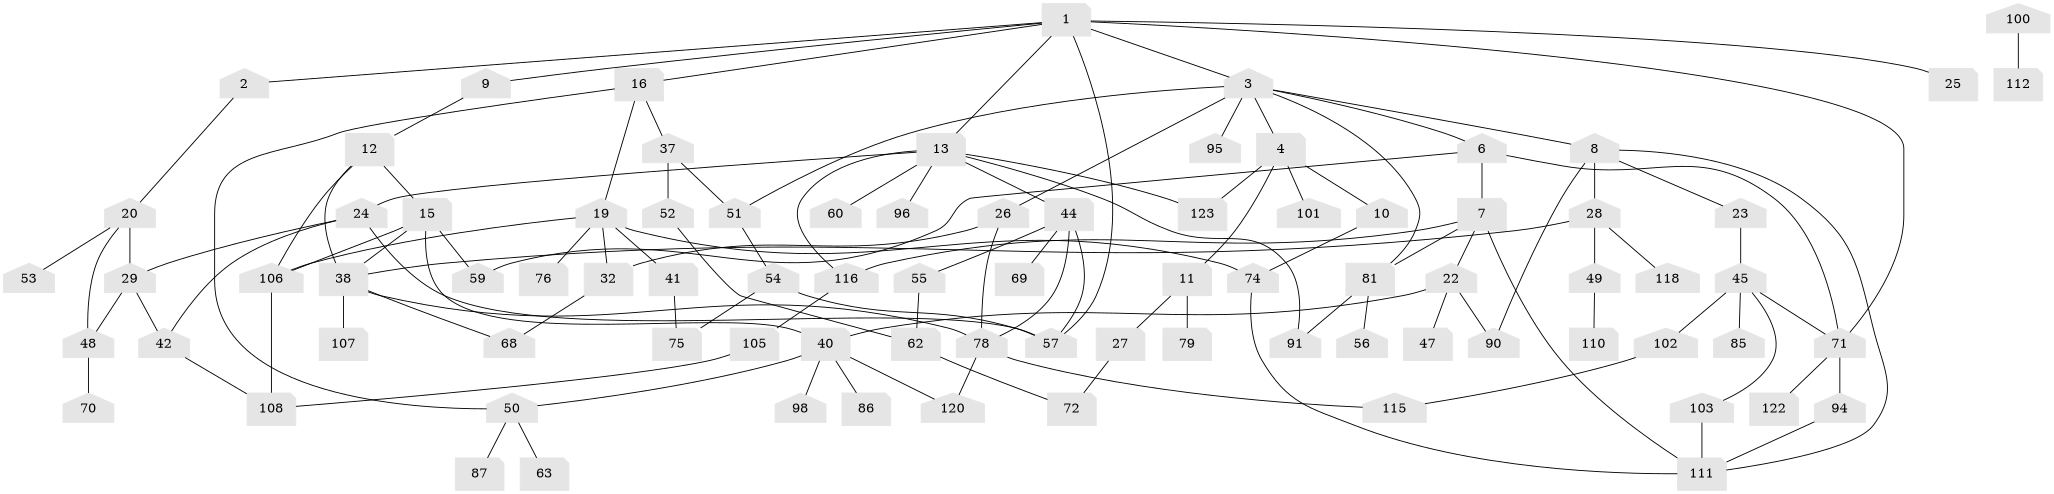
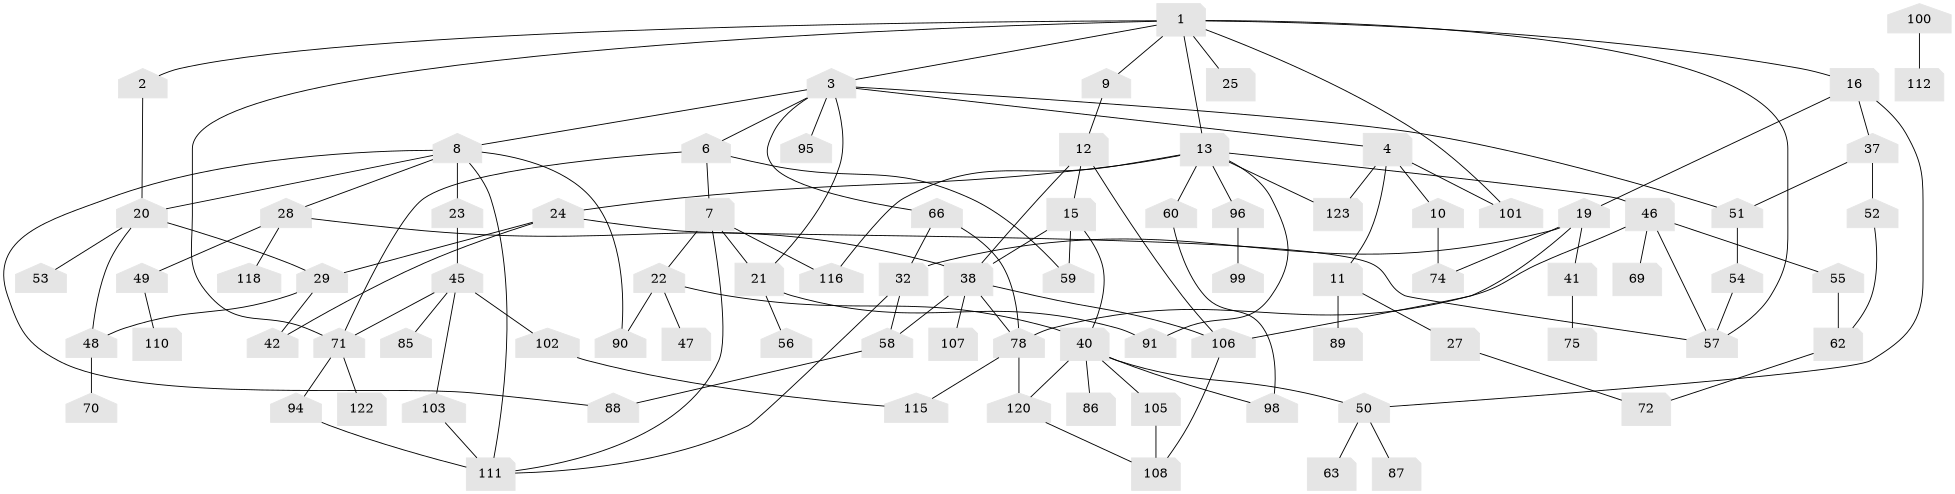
none -> (1363, 100)
none -> (300, 182)
(1003, 215) -> (937, 215)
(1069, 215) -> (1650, 215)
(353, 247) -> (1094, 307)
(544, 279) -> none
none -> (1238, 279)
(1370, 279) -> (759, 279)
none -> (1212, 302)
(803, 310) -> (1120, 377)
(725, 312) -> none
(509, 344) -> (887, 344)
(1187, 344) -> (1338, 344)
(216, 376) -> (1089, 442)
none -> (613, 409)
(1423, 446) -> (726, 435)
